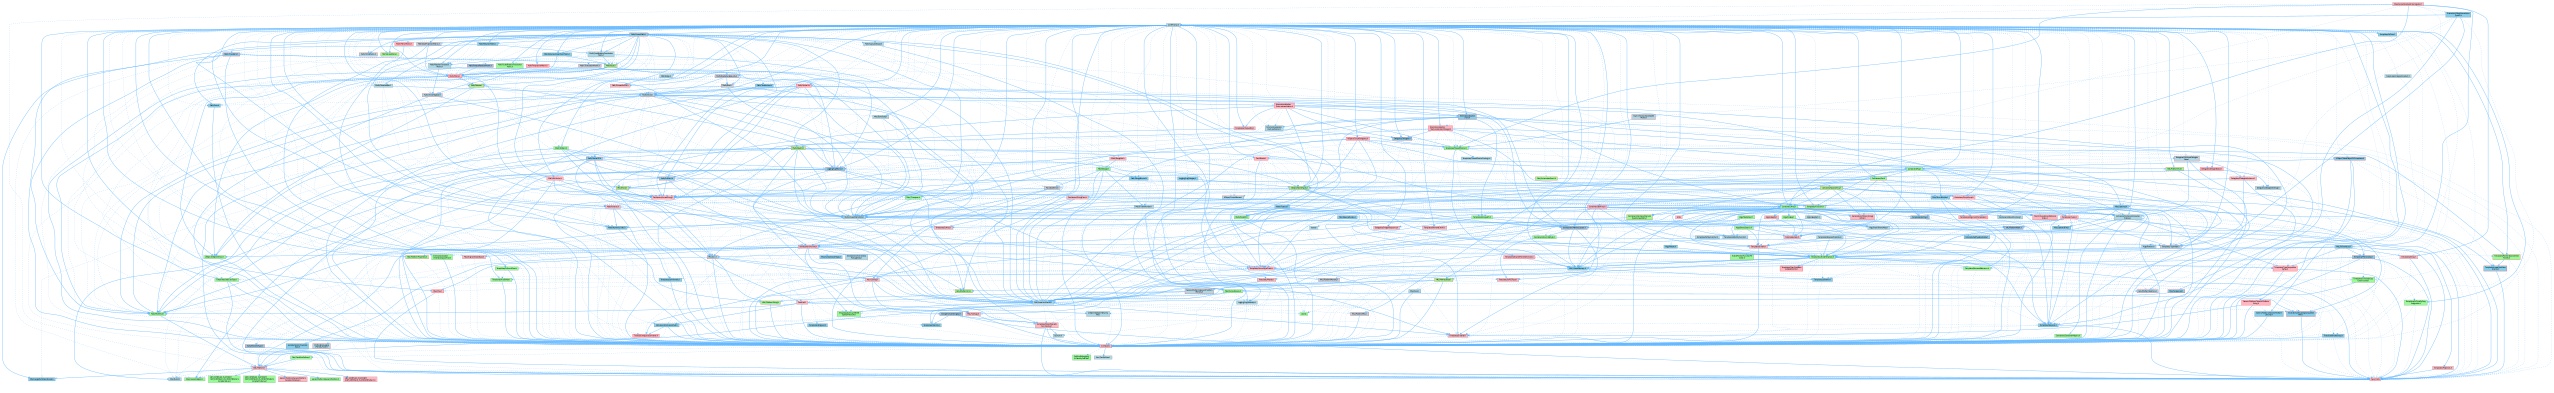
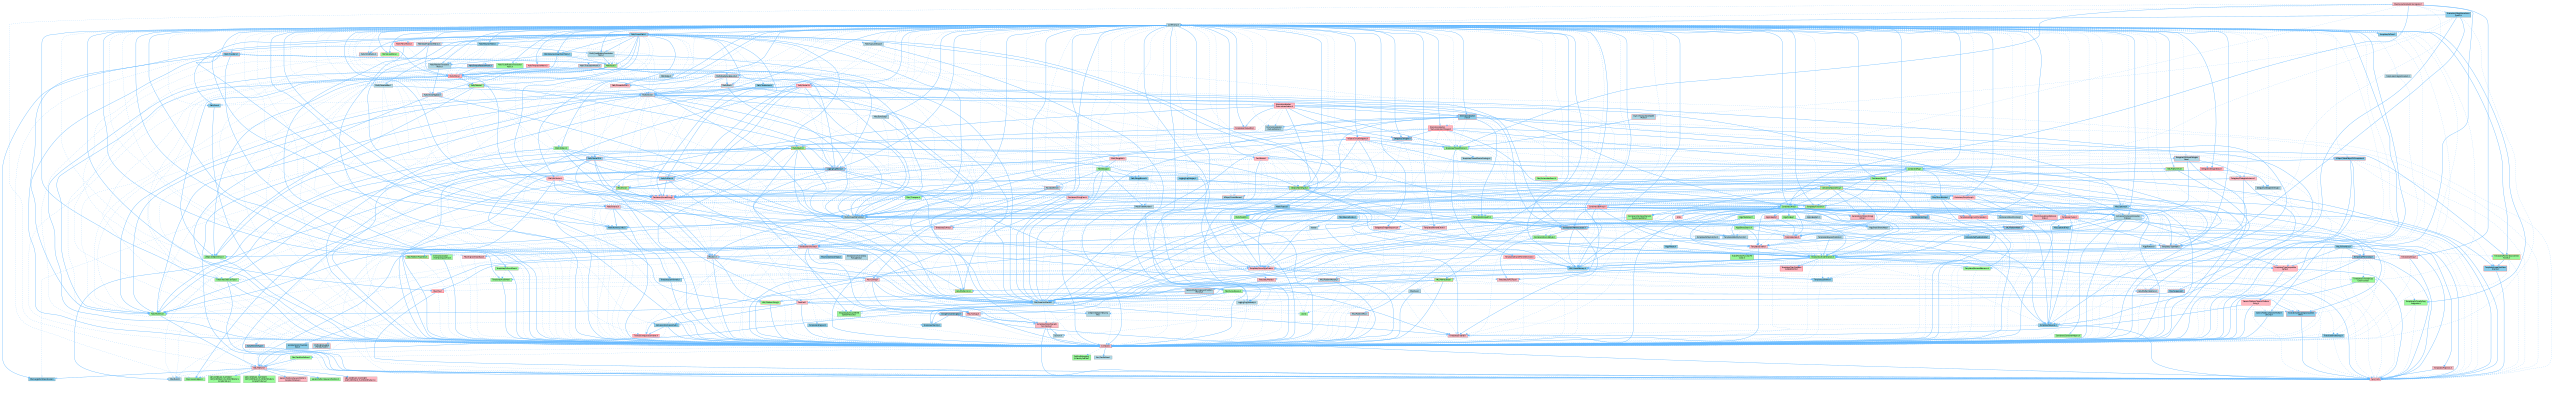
(1361, 336) -> (1361, 336)
